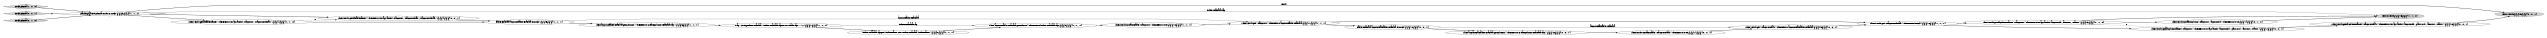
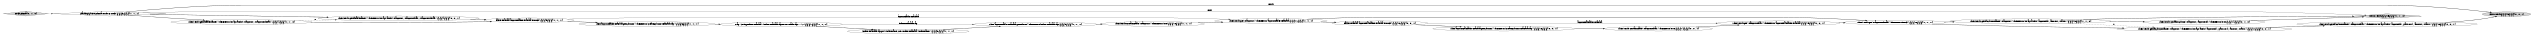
(26, 7) -> none
(1216, 10) -> (1210, 10)
(26, 14) -> none
(2400, 16) -> (2387, 16)
(64, 17) -> (50, 14)
